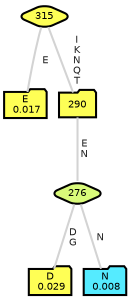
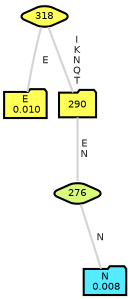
(45, 16) -> (45, 16)
(25, 105) -> (25, 105)
(50, 282) -> none
